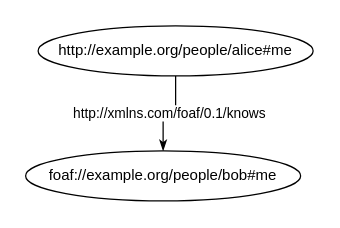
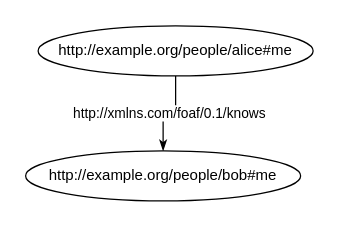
(163, 176) -> (163, 176)
